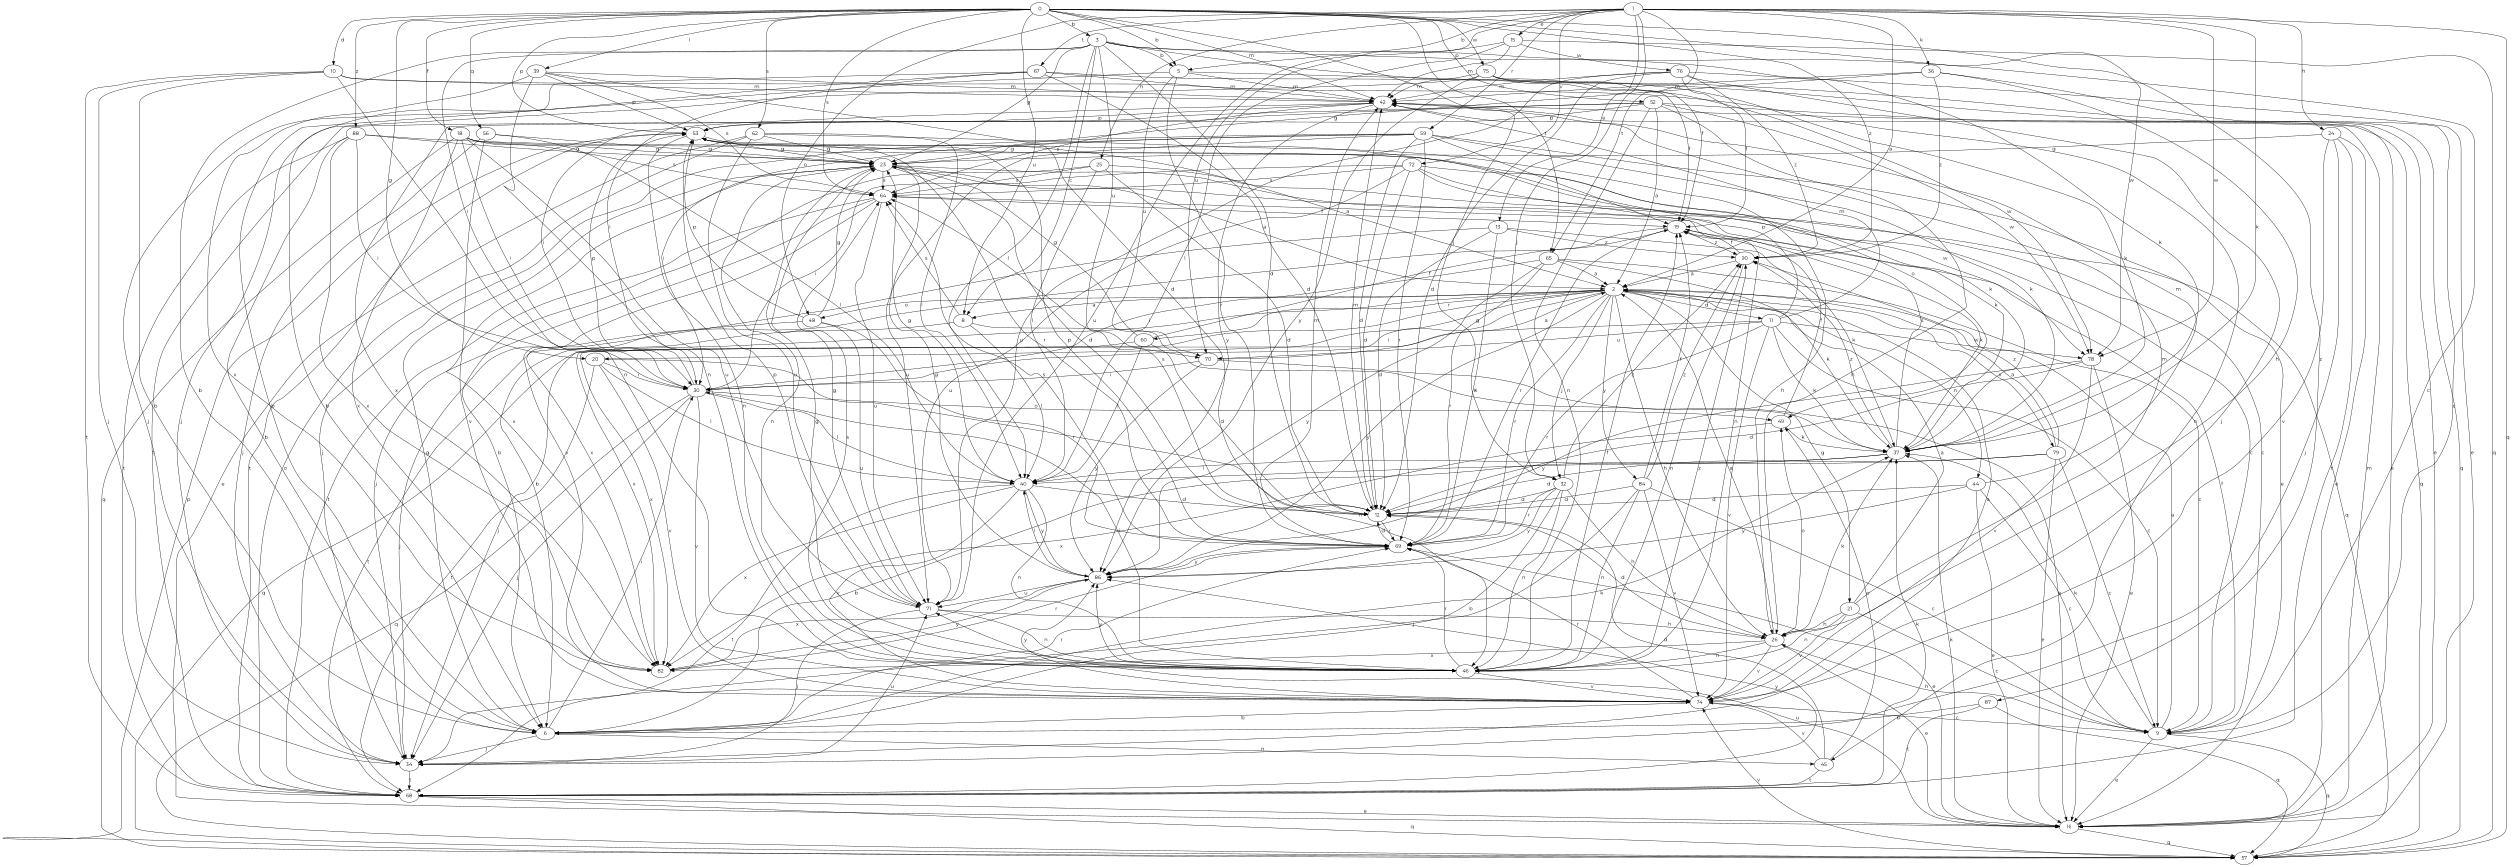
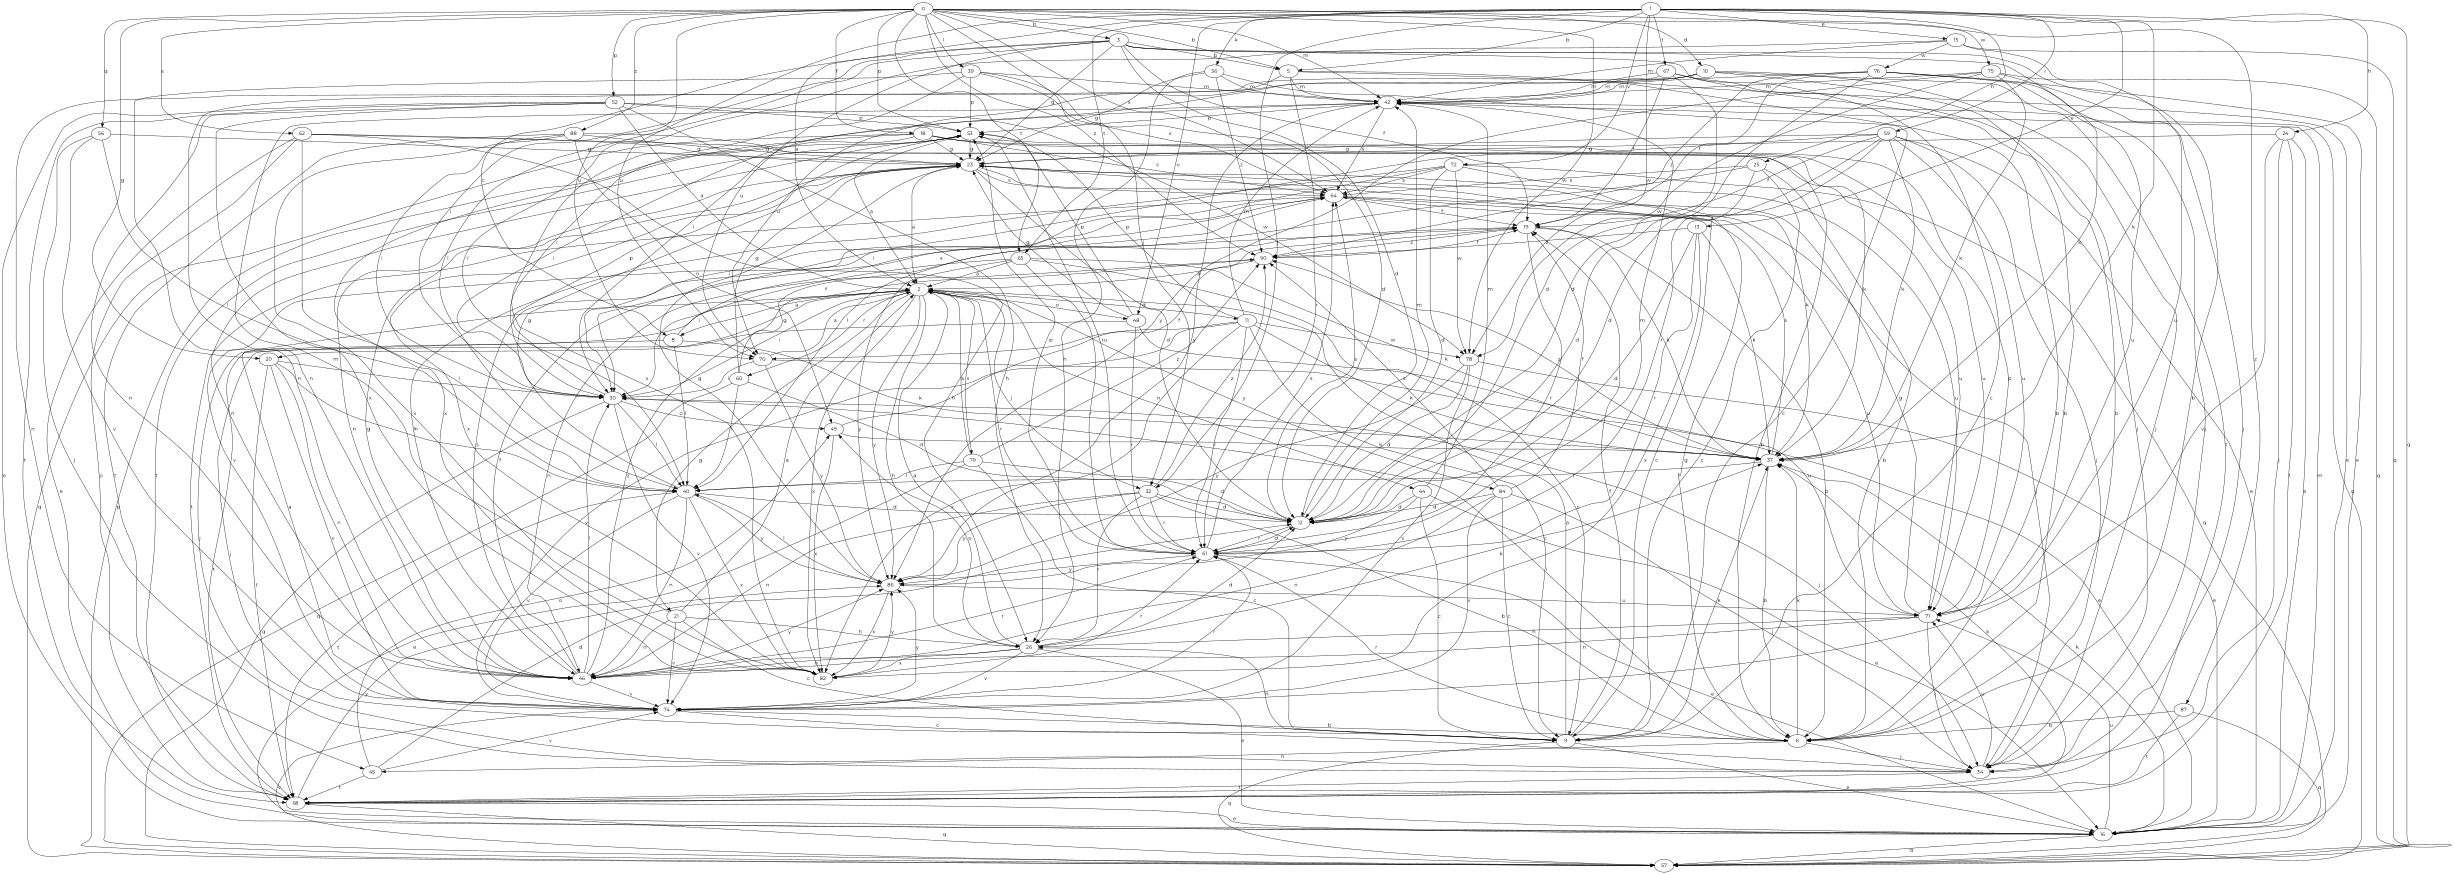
(1029, 167) -> (651, 130)
(1398, 546) -> (1205, 554)
(1633, 562) -> (1098, 570)
